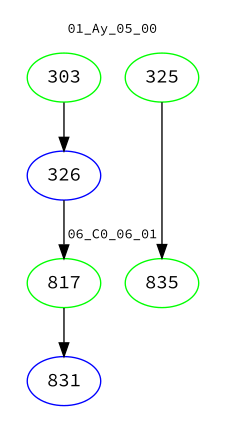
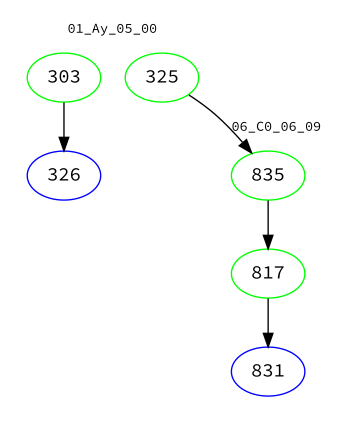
(64, 230) -> (268, 218)
(113, 235) -> (277, 127)
